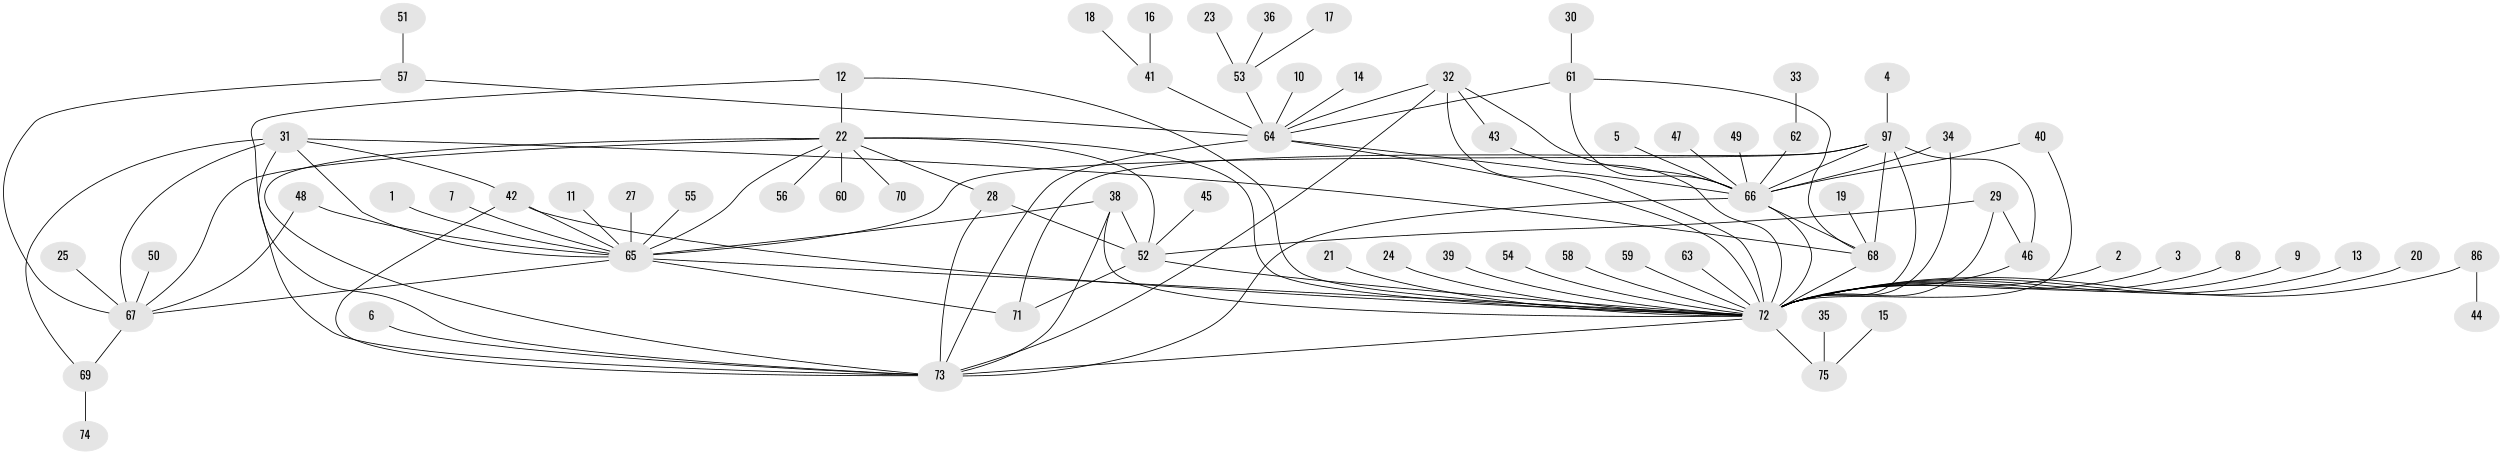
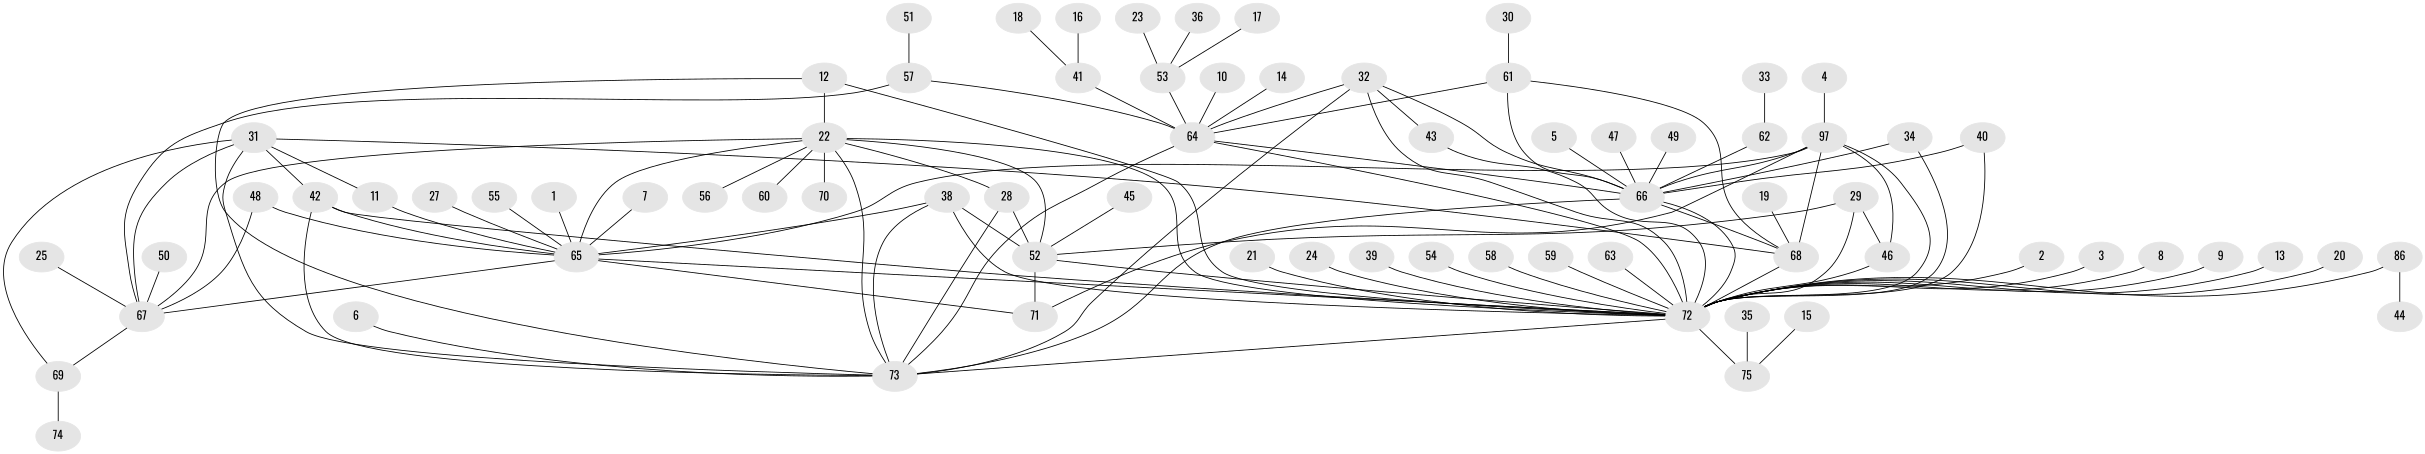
(456, 243) -> (314, 167)
